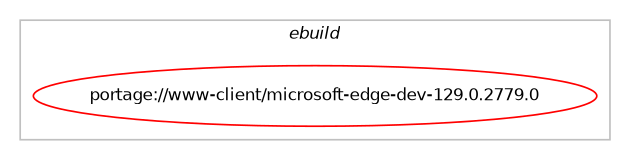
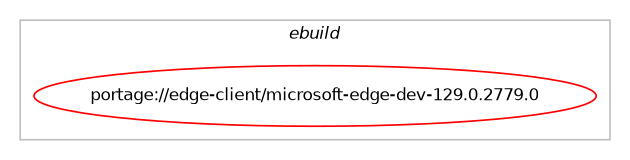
(315, 96) -> (315, 96)
